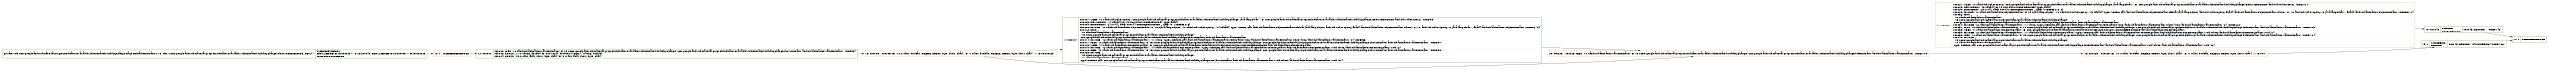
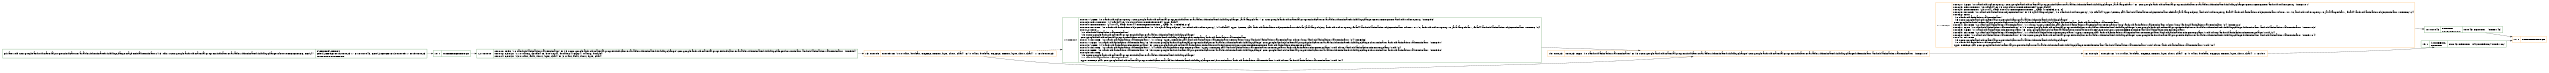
(2529, 39) -> (2529, 39)
(452, 54) -> (452, 54)
